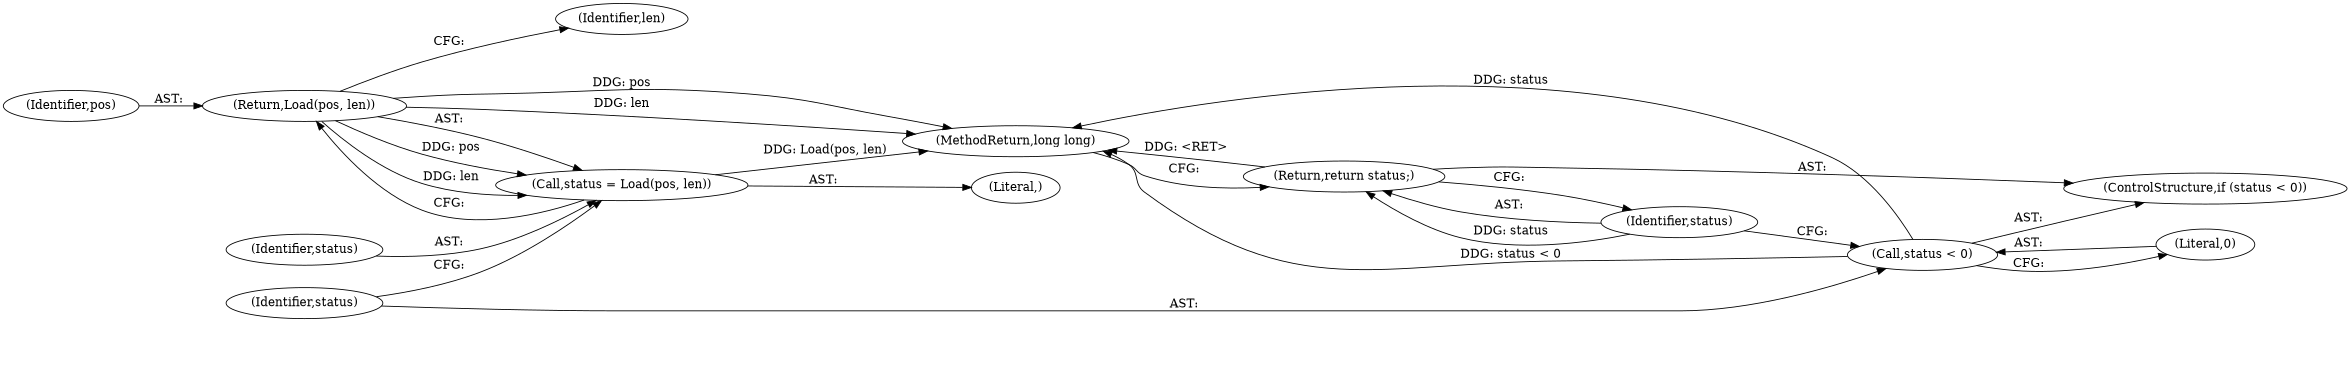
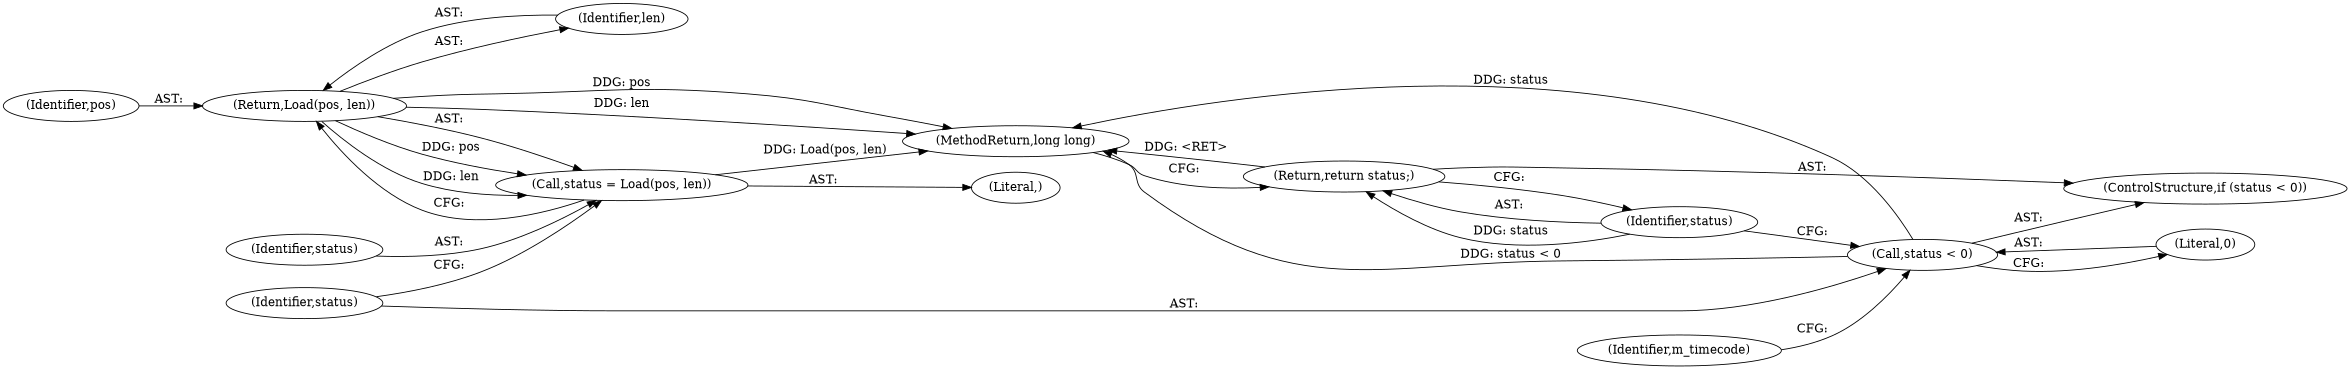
none -> (437, 28)
(451, 42) -> (451, 42)
none -> (1679, 350)
